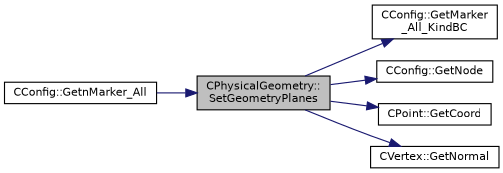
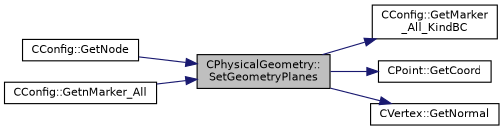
(348, 82) -> (162, 60)
